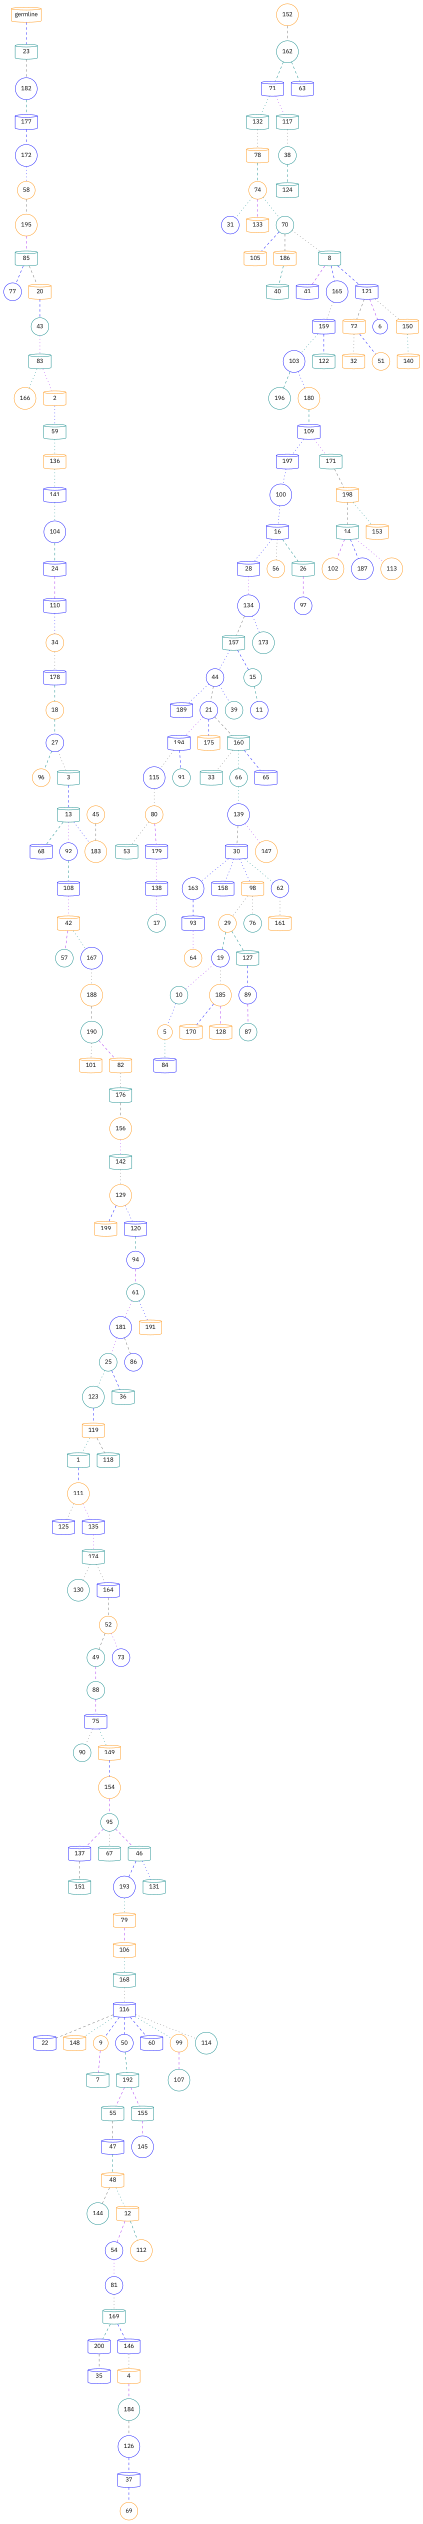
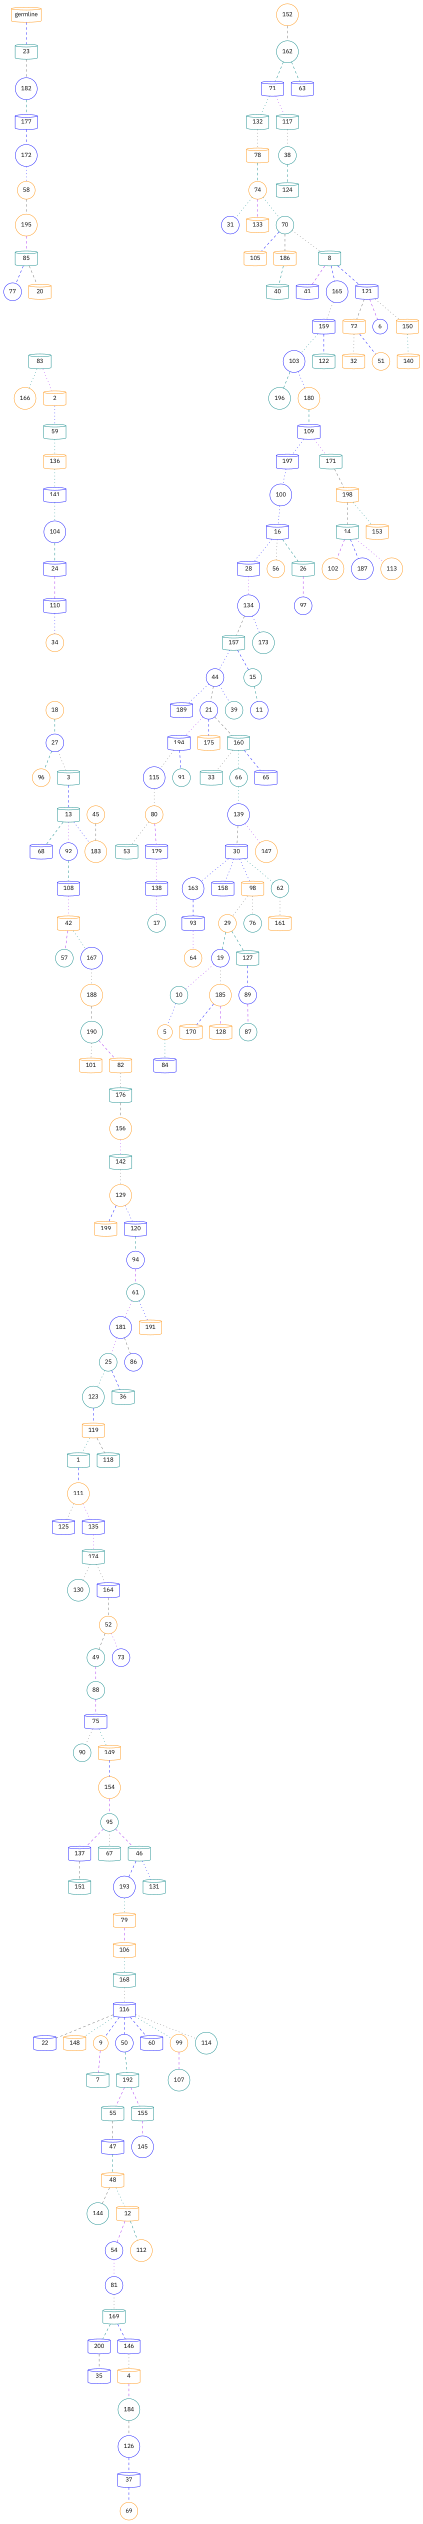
(40, 327) -> none
(55, 678) -> none
(280, 889) -> (280, 889)
